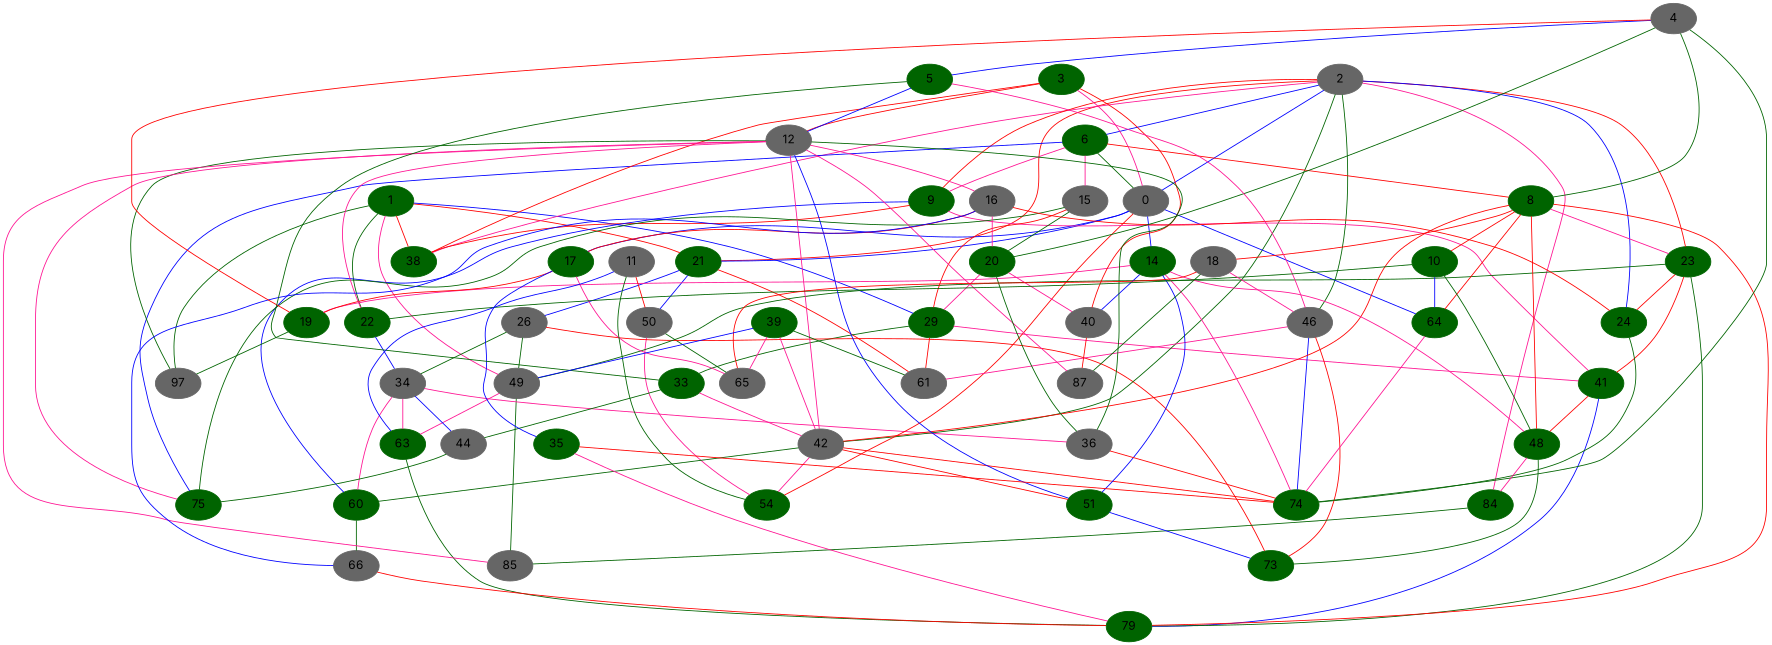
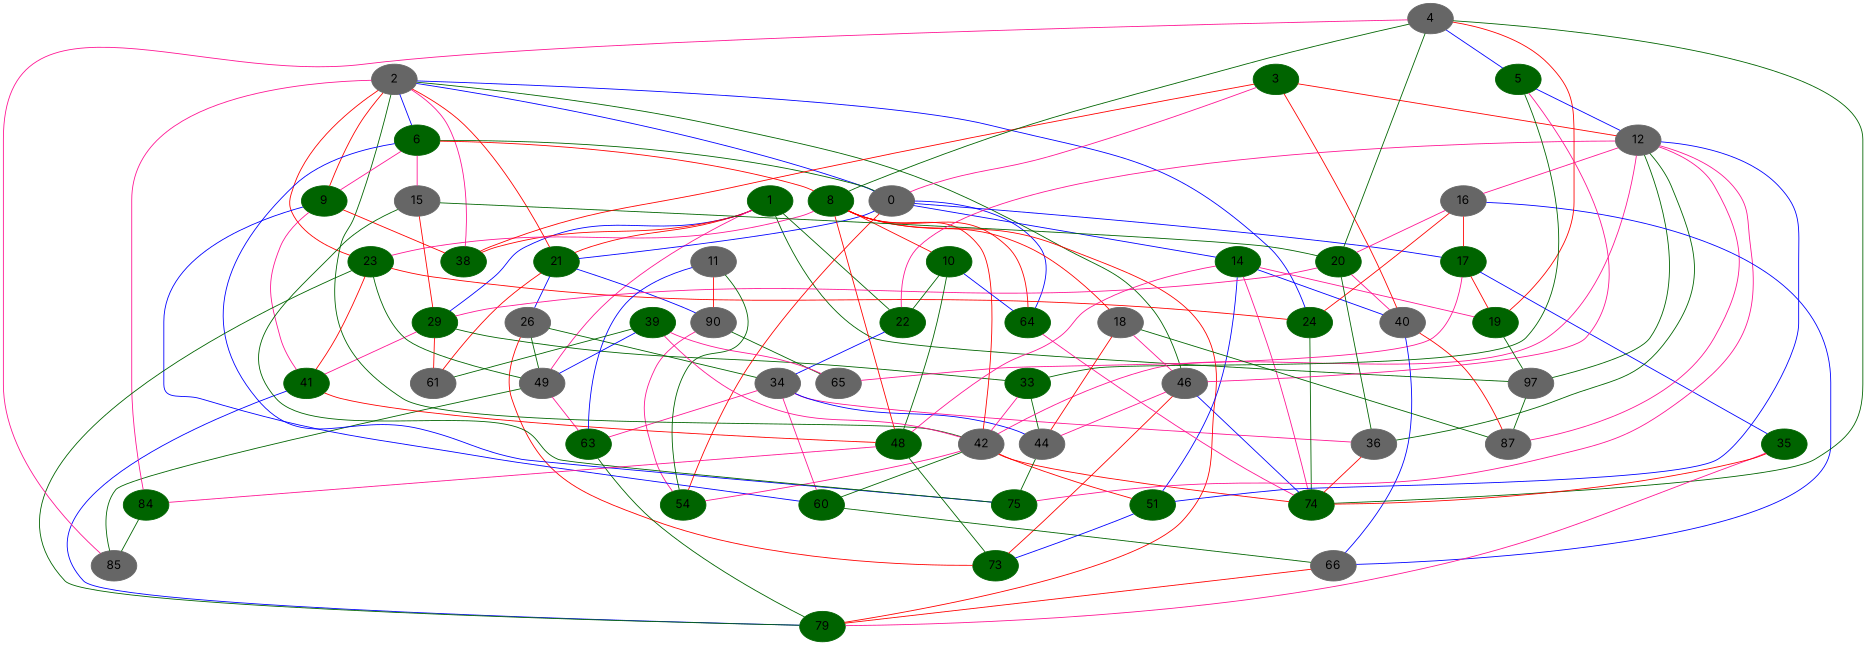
(20, 218) -> (454, 56)
(938, 284) -> (1081, 383)
(649, 323) -> (714, 323)
(1125, 352) -> (1113, 414)
none -> (1518, 419)
none -> (1406, 454)
